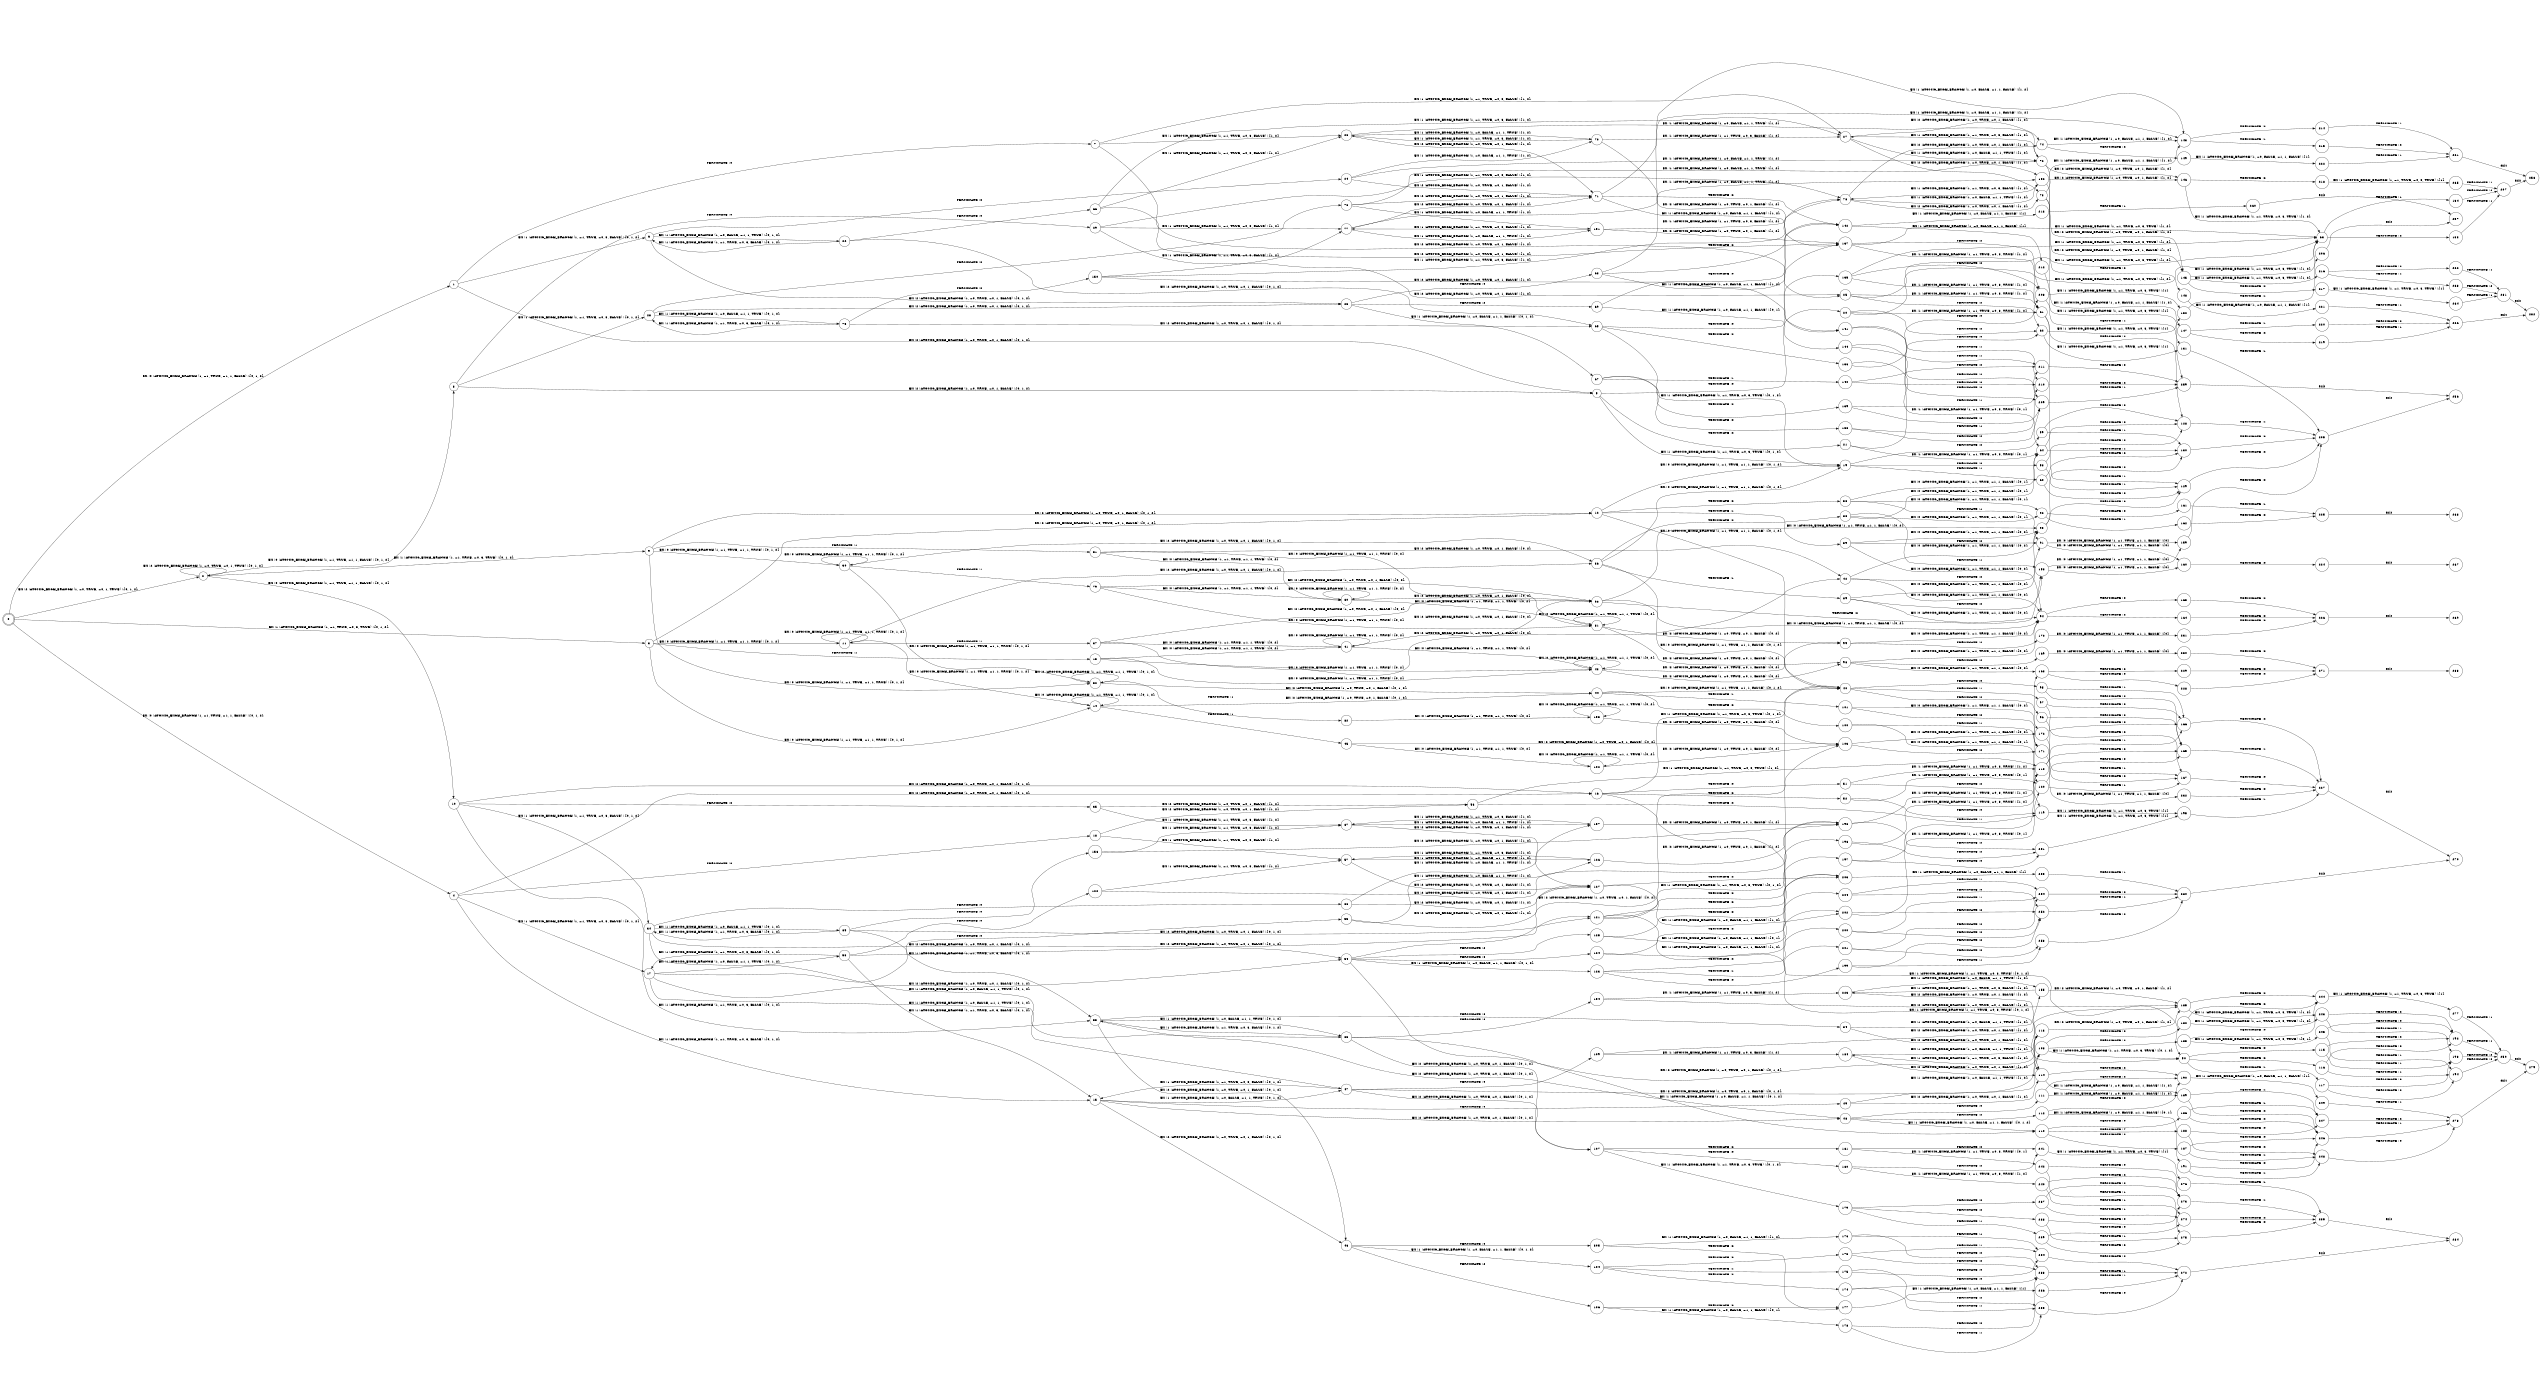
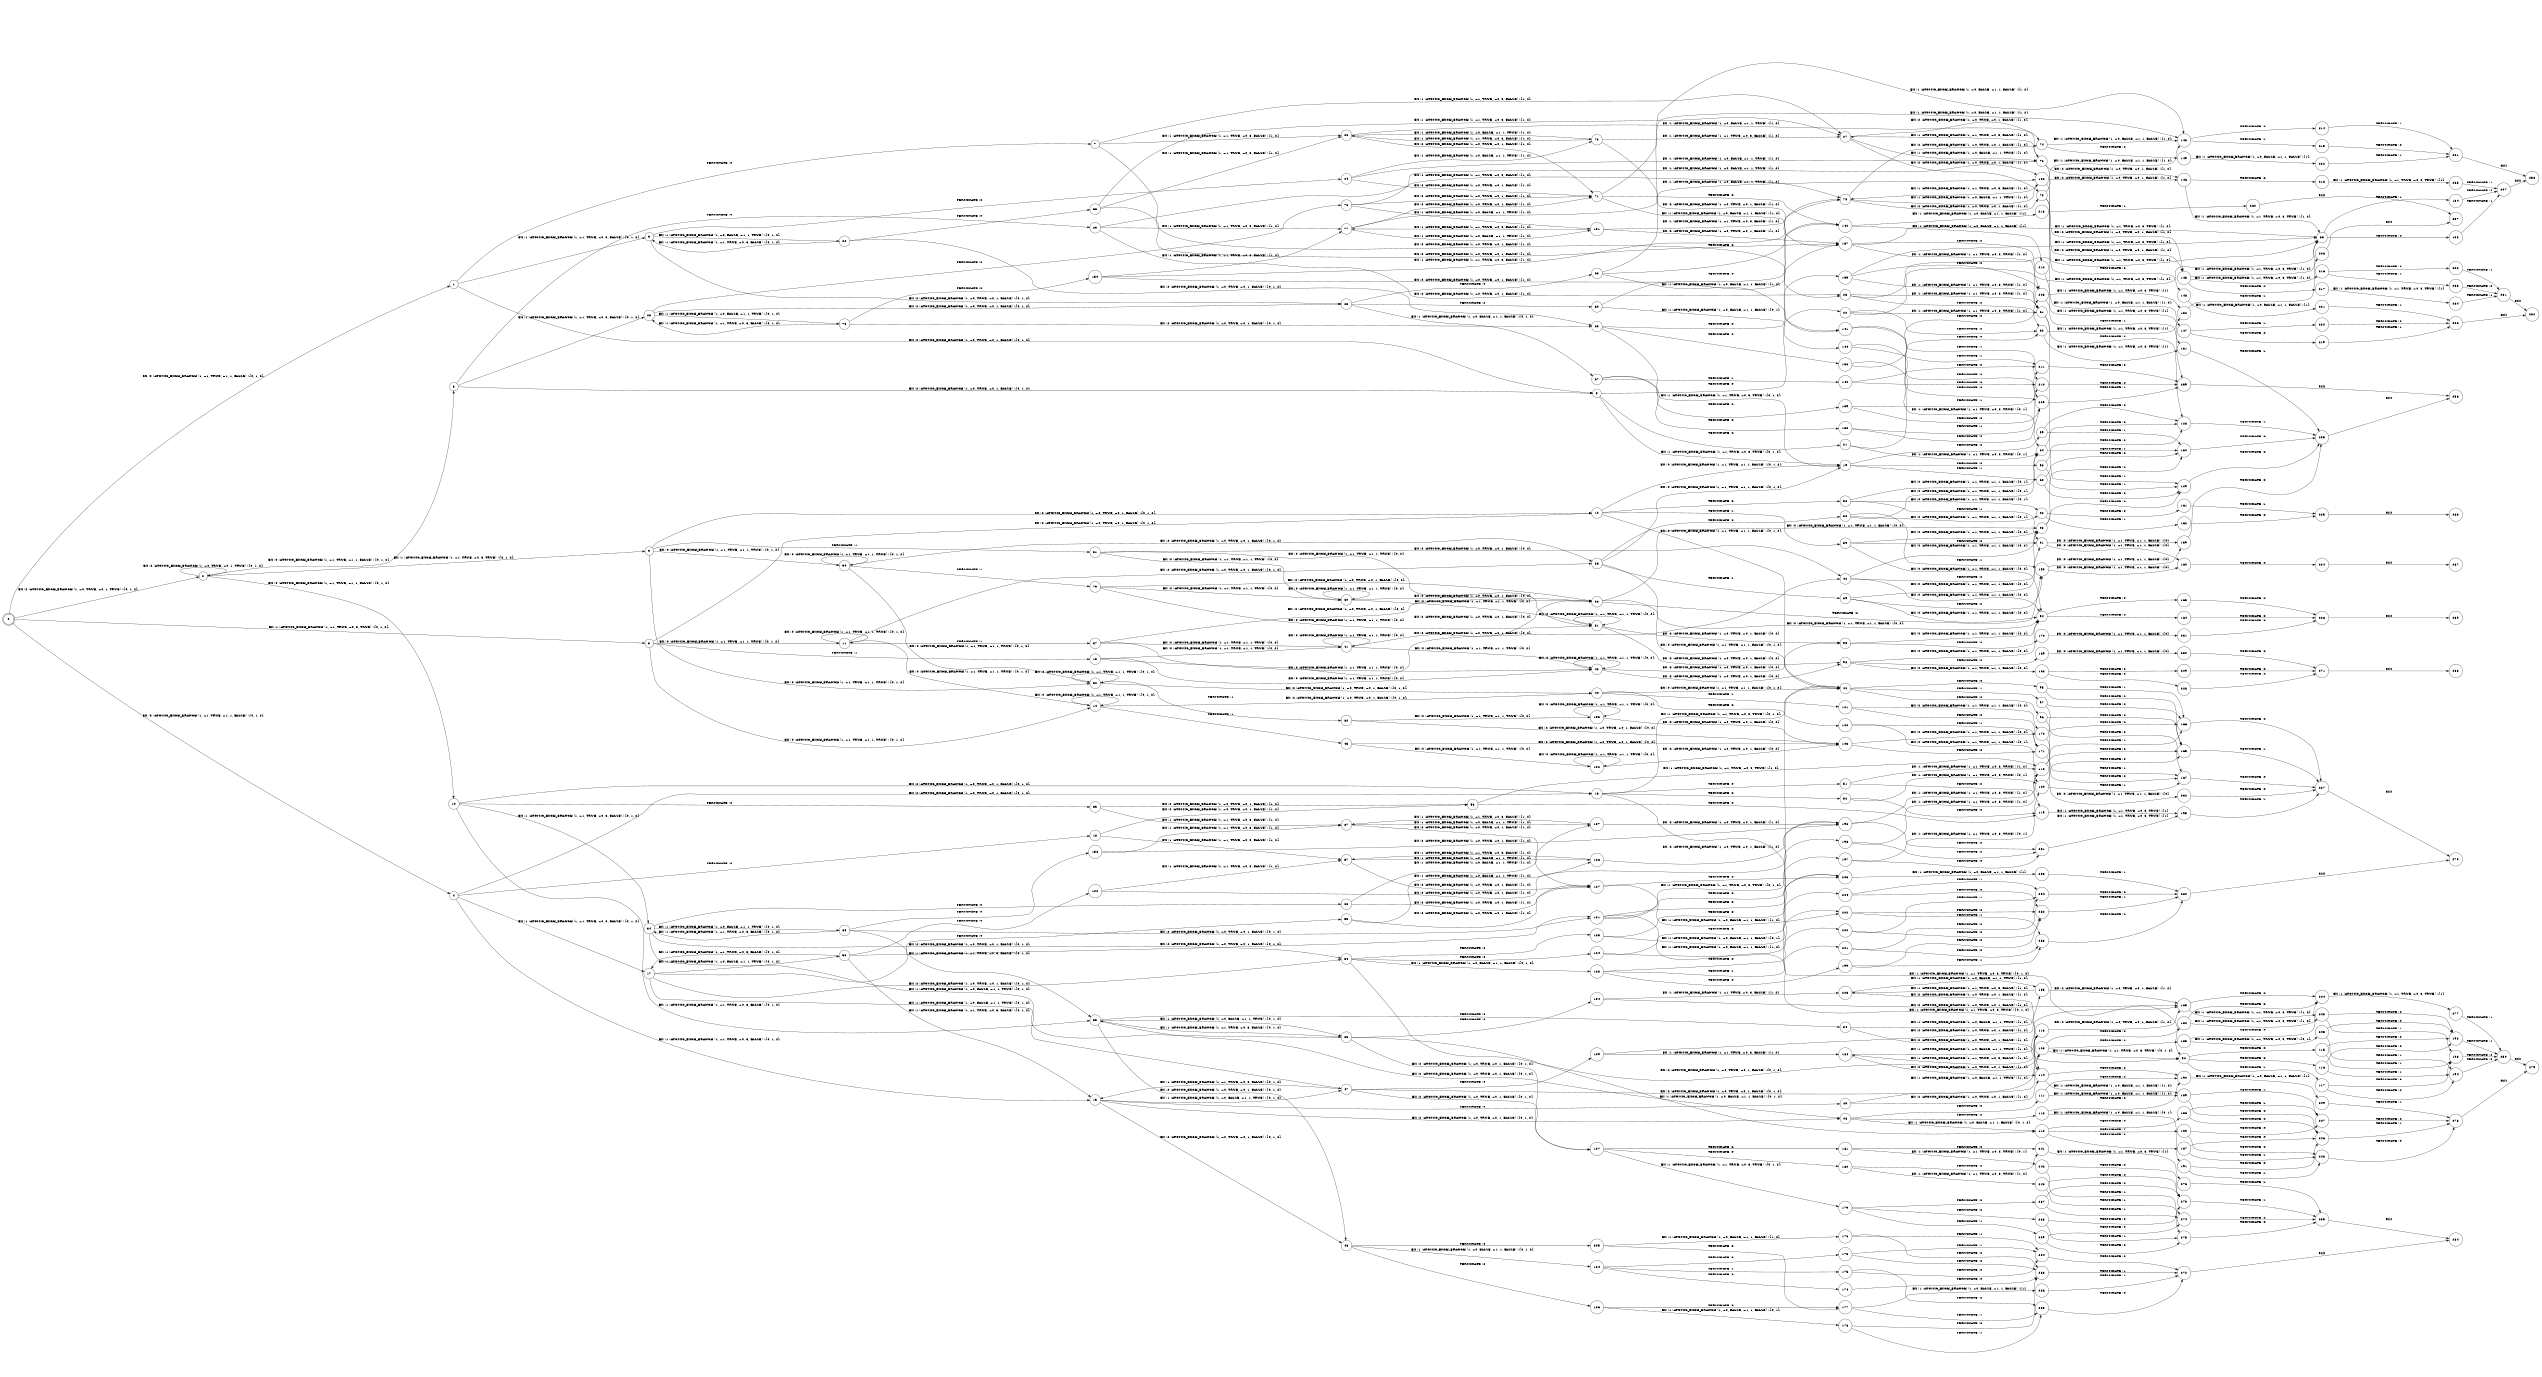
(1977, 827) -> (1948, 917)
(1643, 905) -> (1594, 732)
(1938, 1311) -> (1944, 1319)
